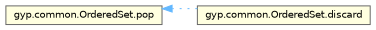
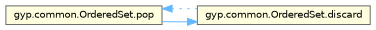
none -> (175, 22)
